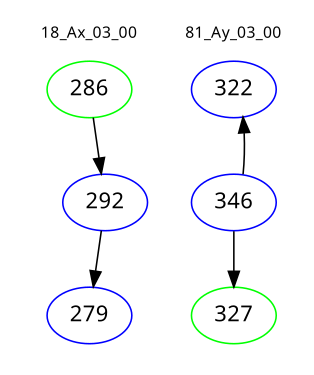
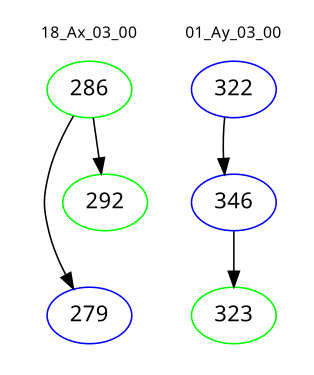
(234, 34) -> (234, 34)
(244, 154) -> (223, 138)
(105, 202) -> (105, 202)
(98, 251) -> (45, 194)
(234, 315) -> (234, 315)
